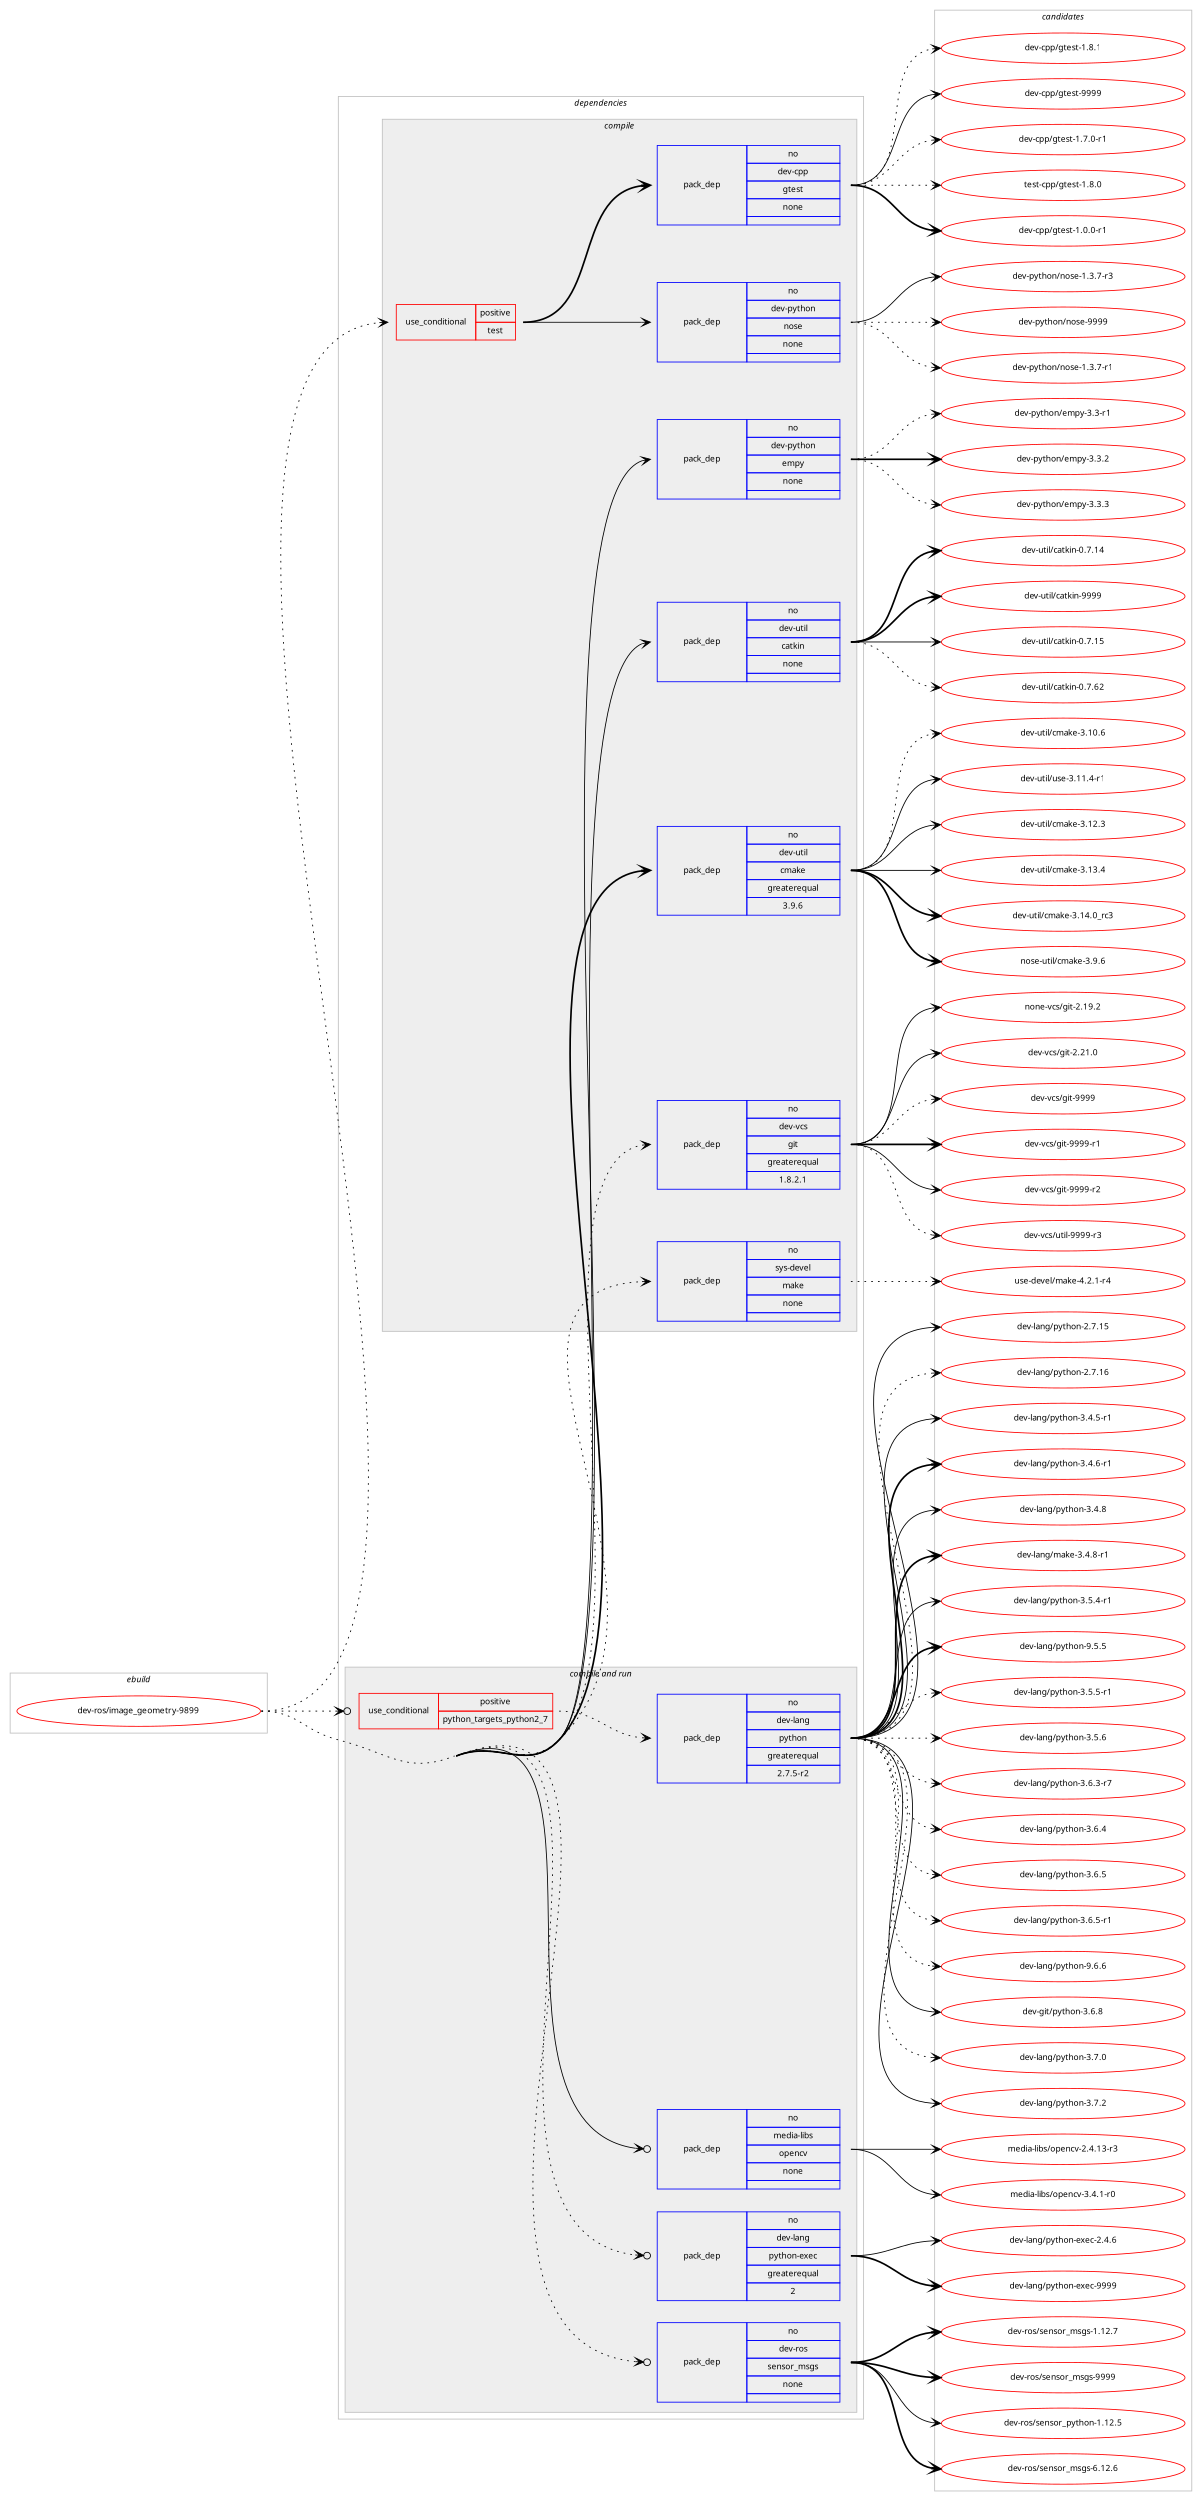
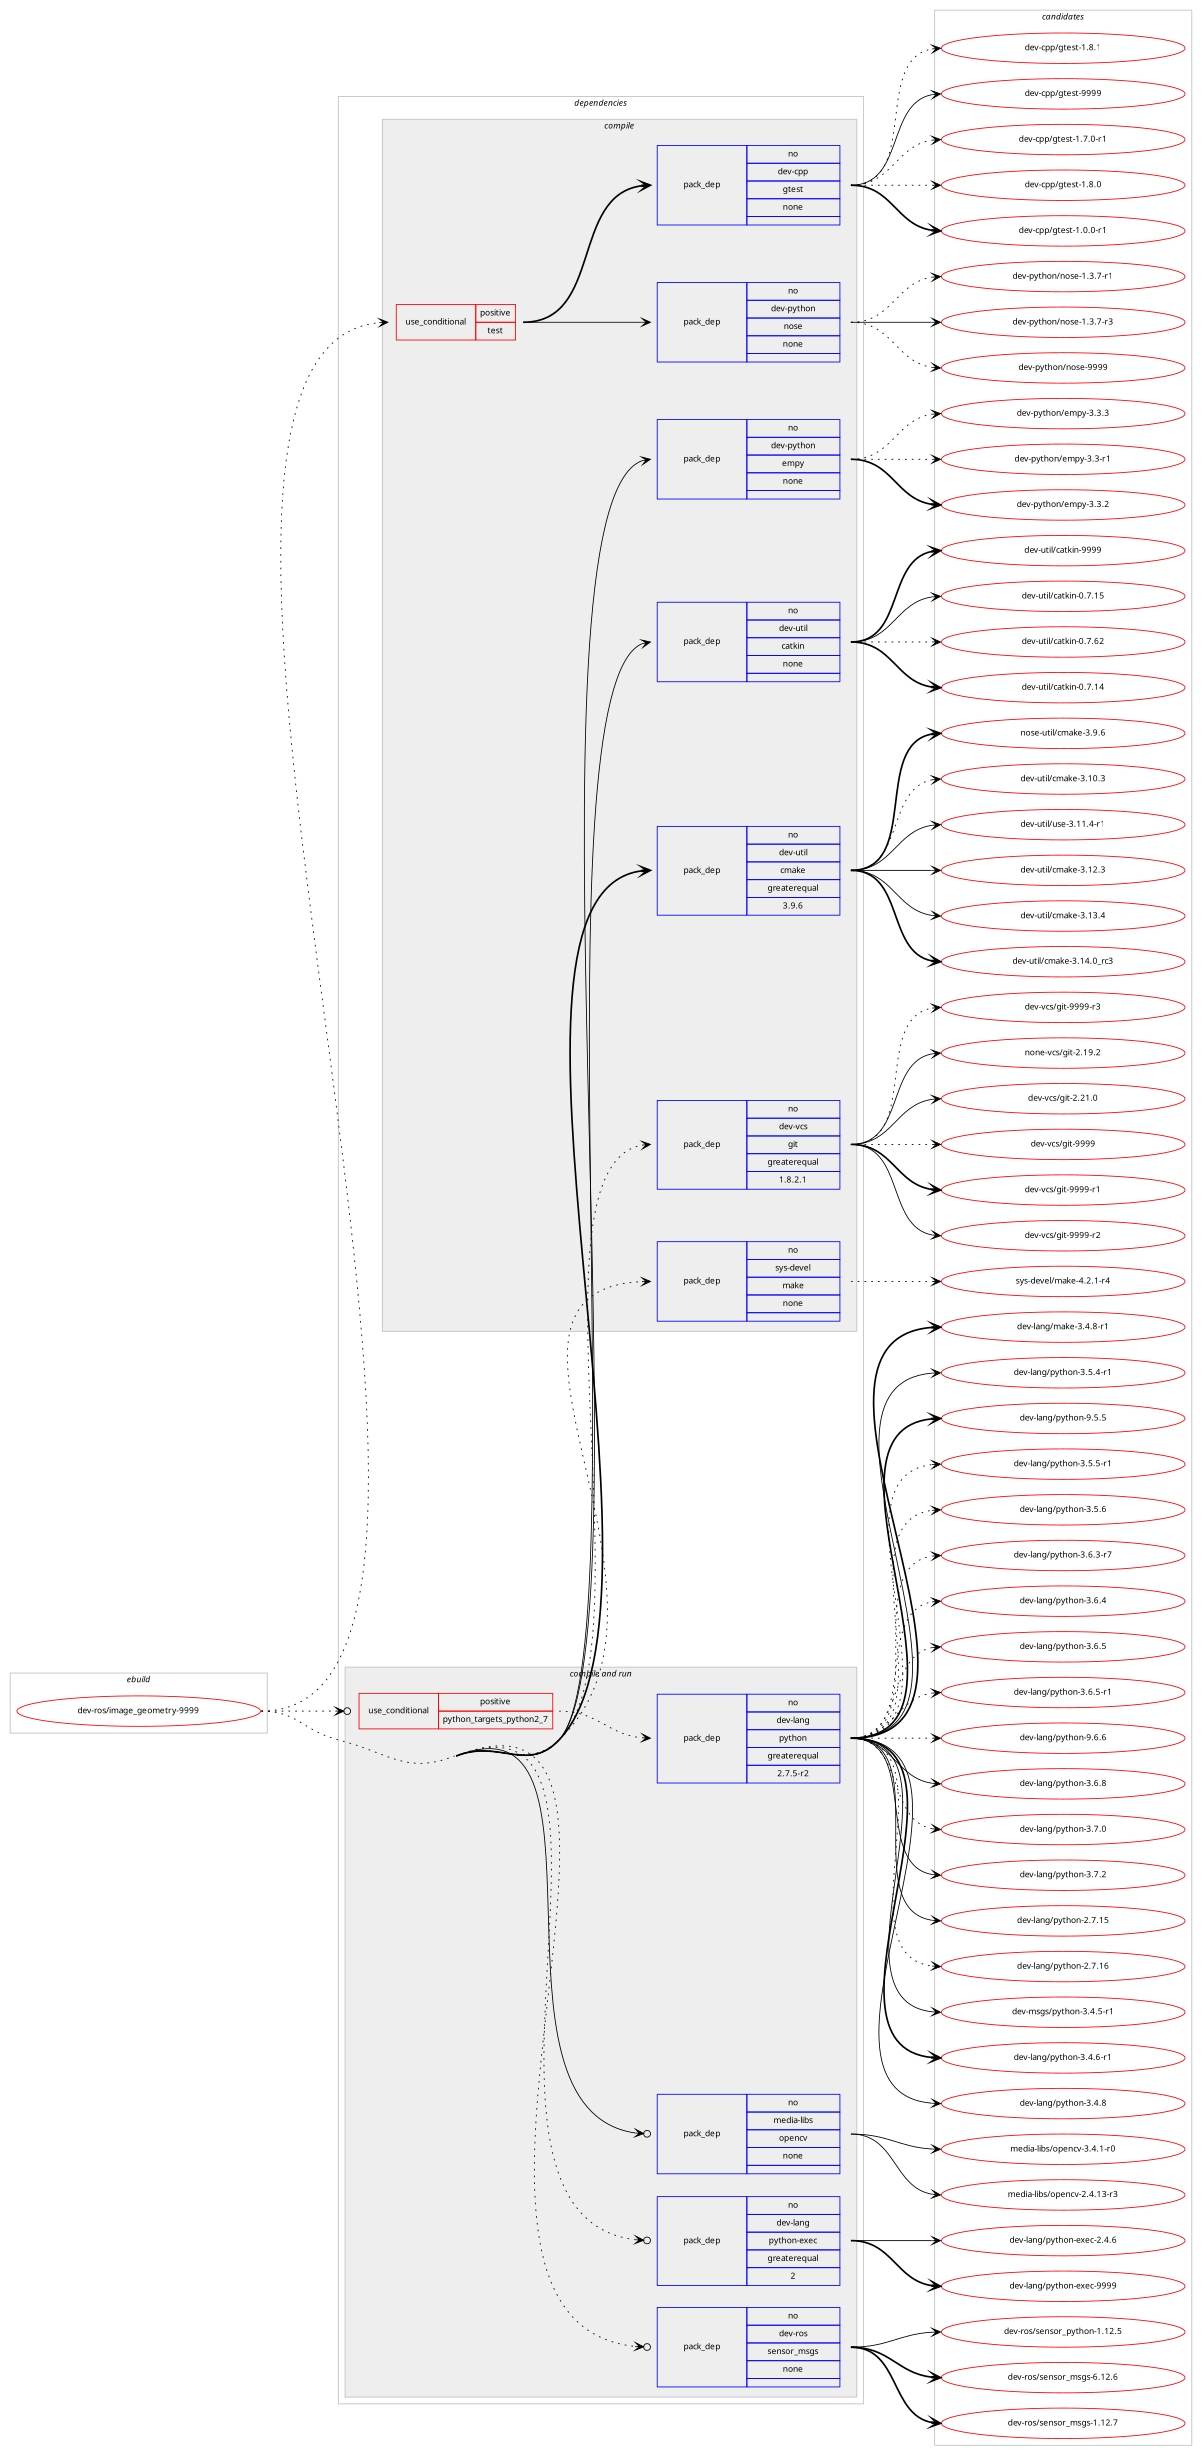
(1063, 185) -> (1063, 185)
(1063, 733) -> (1063, 779)
(1063, 1236) -> (1063, 1007)
(1063, 1281) -> (1063, 1281)
(1063, 1418) -> (1063, 2012)
(139, 1711) -> (139, 1711)
(1063, 2012) -> (1063, 1784)
(1063, 2378) -> none
